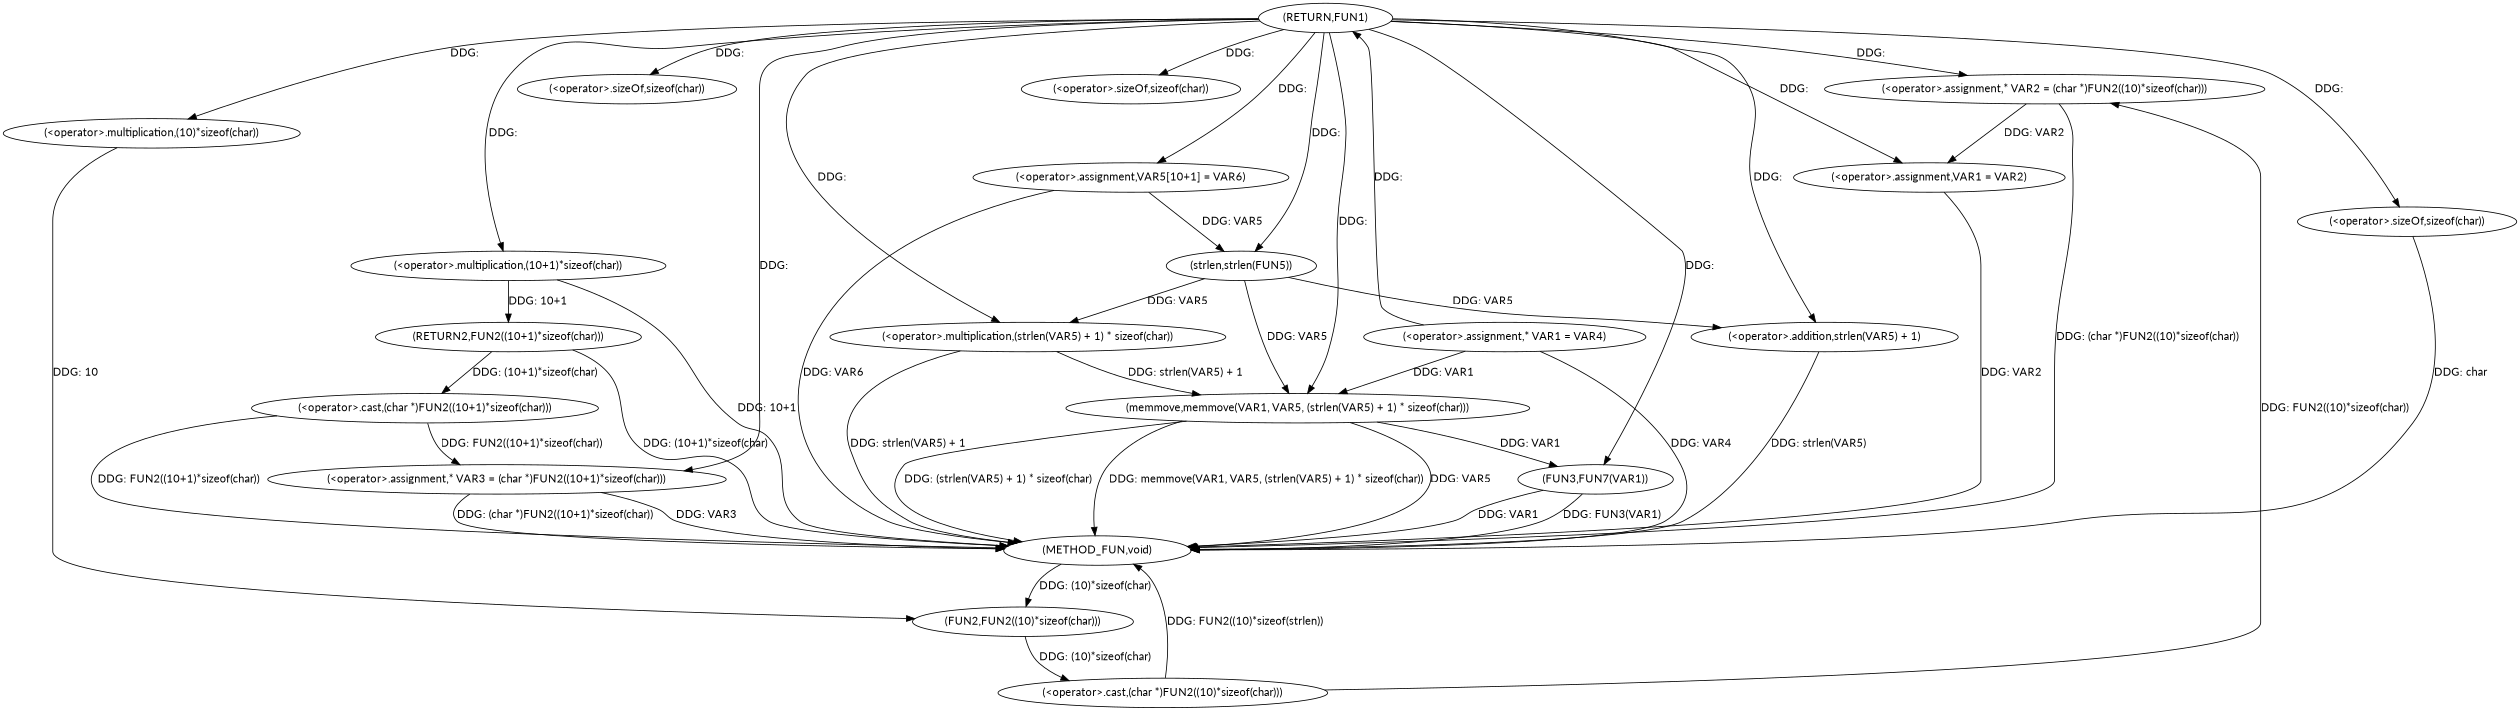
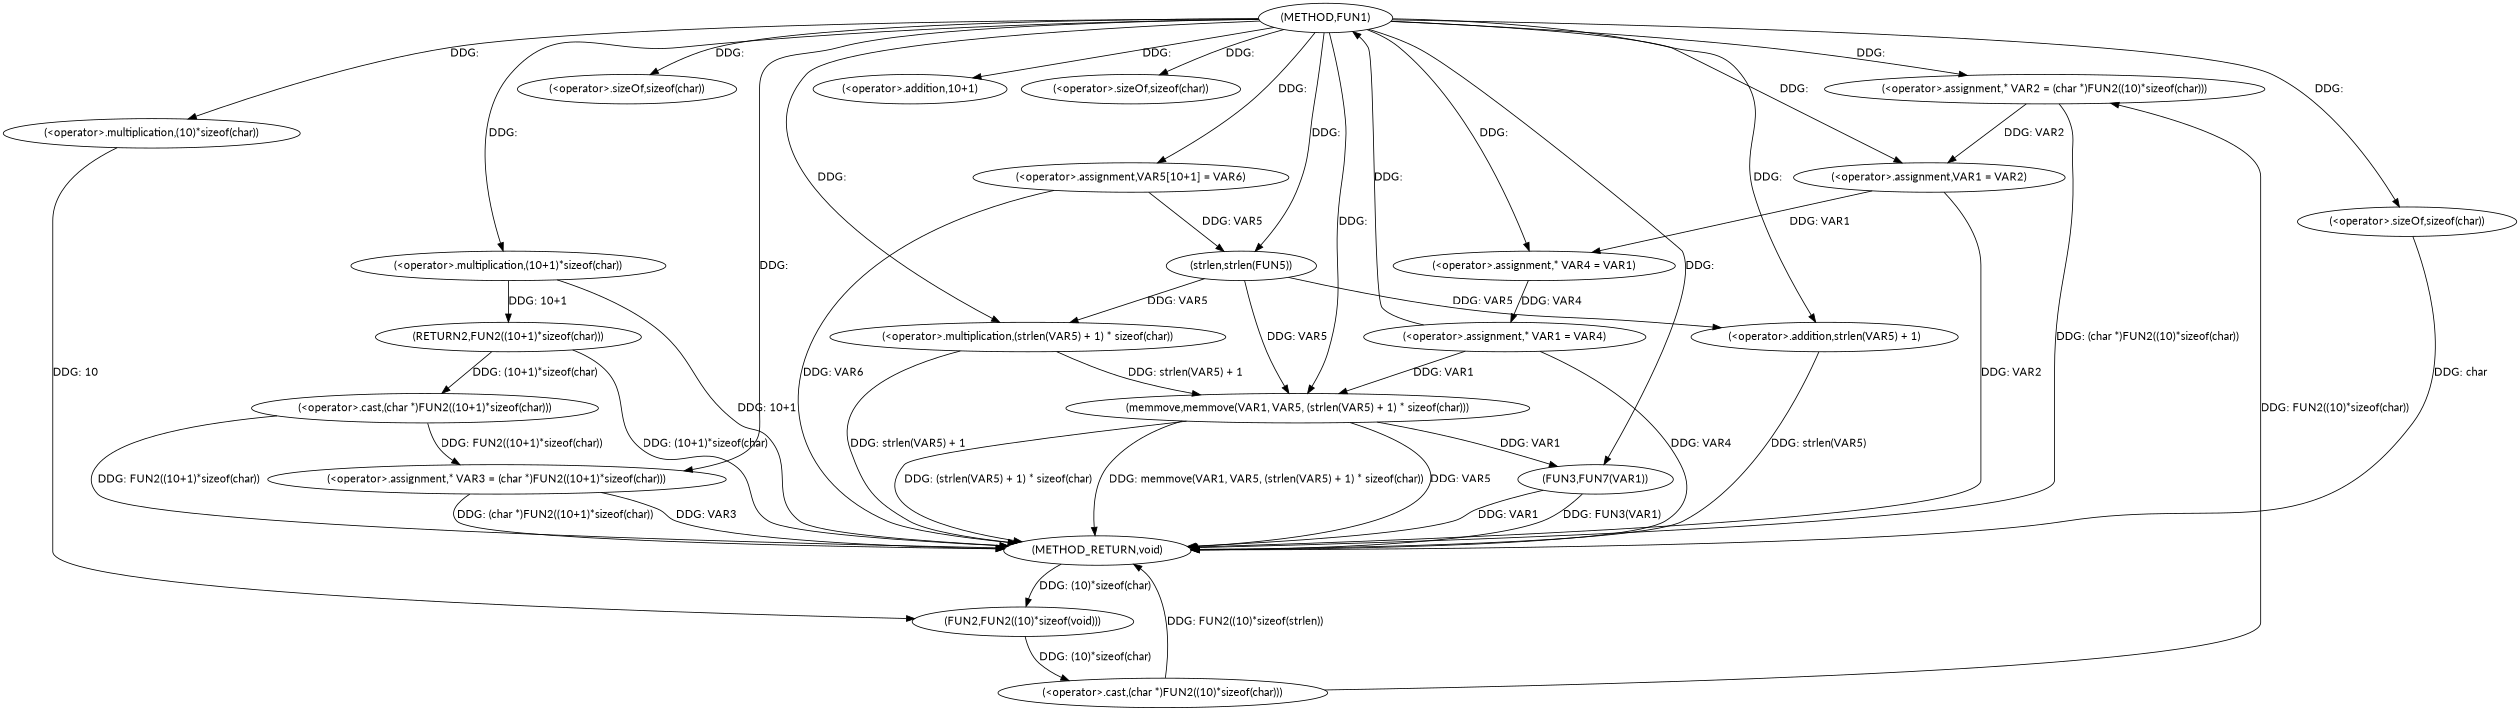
(1326, 18) -> (1326, 18)
none -> (910, 89)
none -> (1534, 266)
(1097, 551) -> (1097, 551)
(1023, 622) -> (1023, 622)
